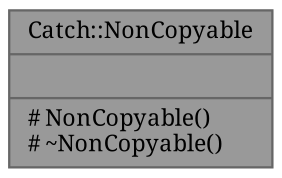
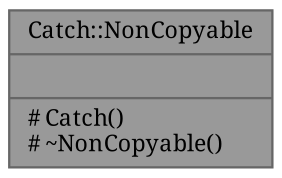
(120, 119) -> (77, 119)
